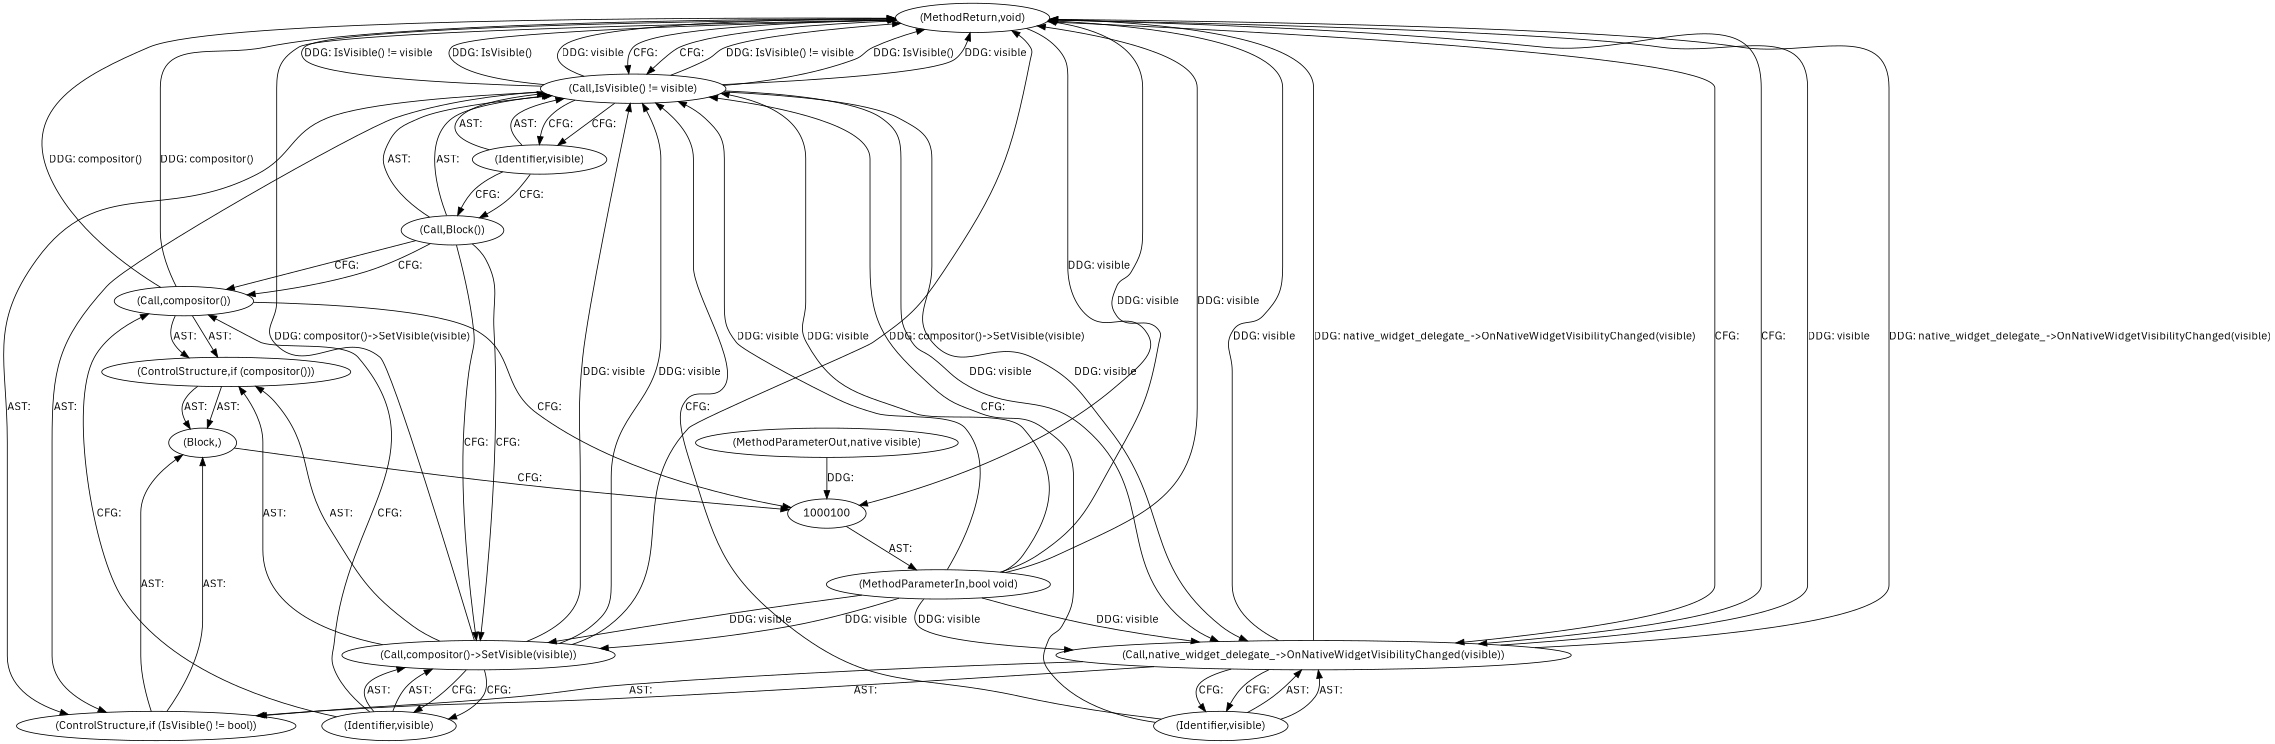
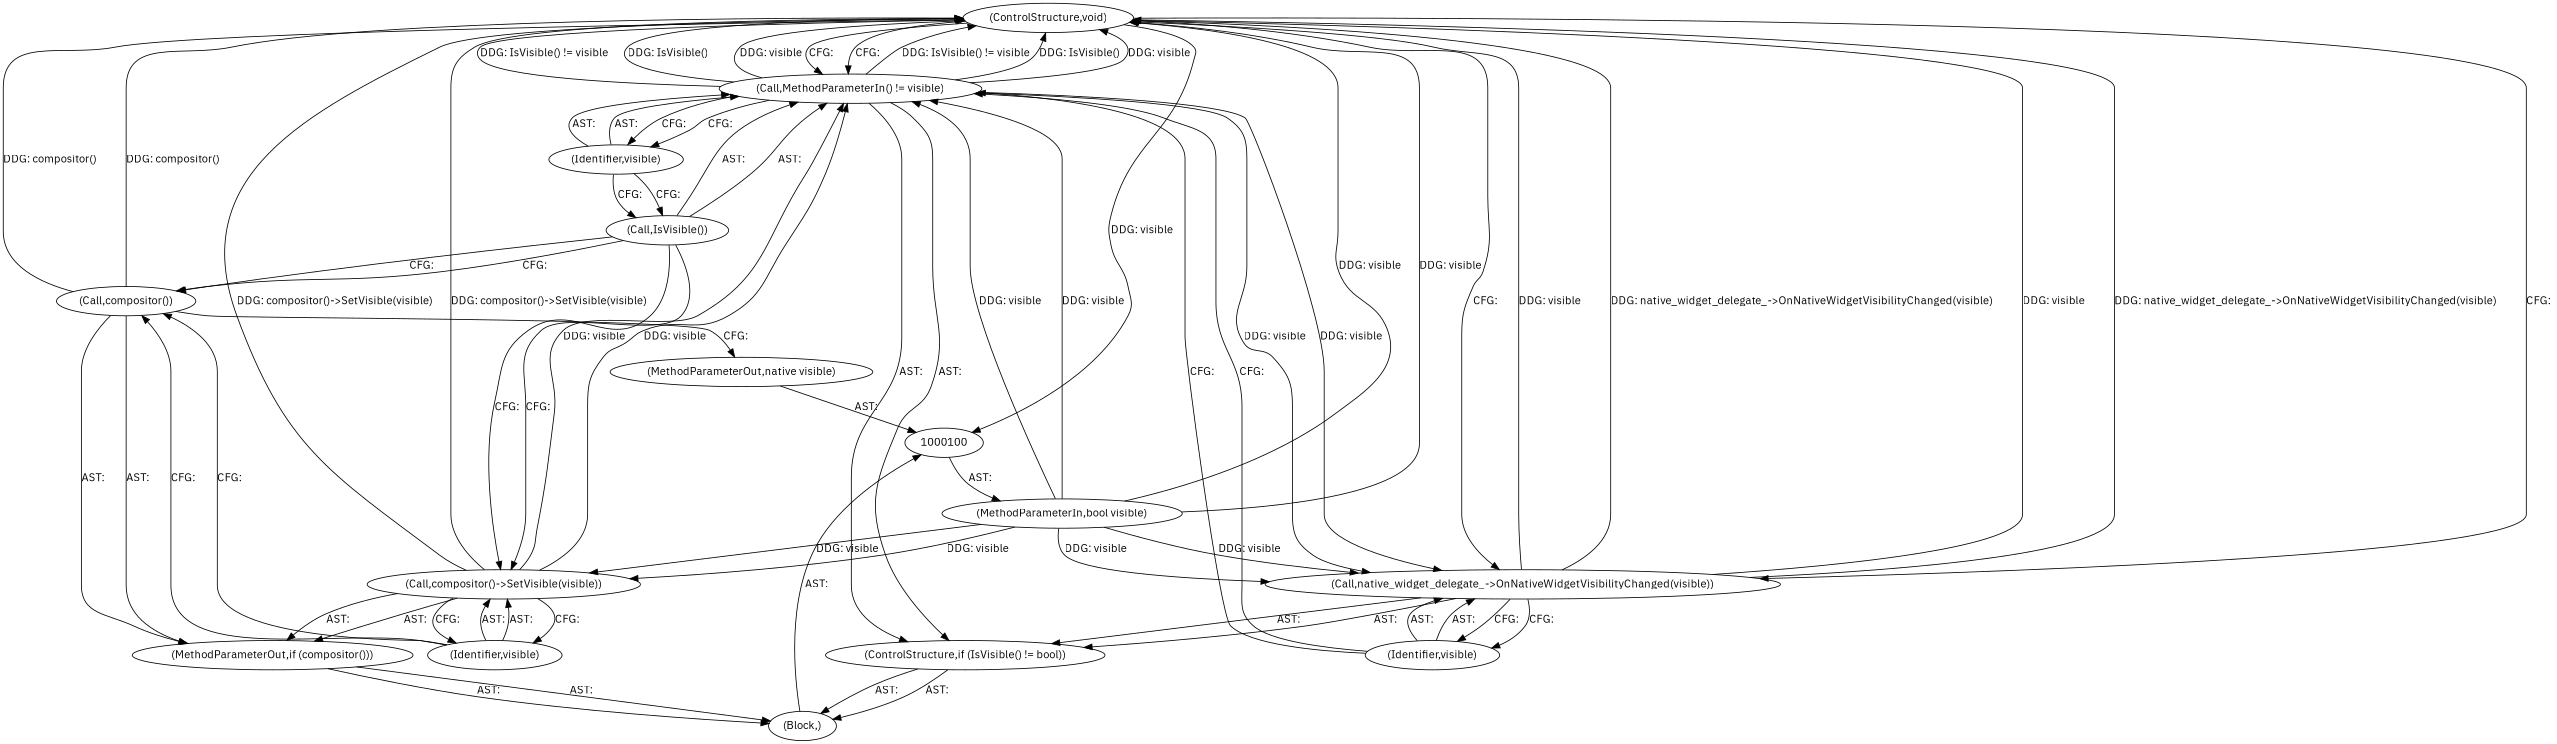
(973, 18) -> (1048, 18)
(633, 89) -> (851, 89)
(452, 230) -> (667, 230)
(226, 372) -> (273, 655)
(516, 389) -> (457, 319)
(531, 478) -> (818, 584)
(842, 478) -> (868, 407)
(938, 584) -> (1062, 514)
